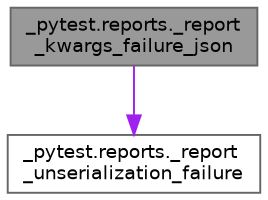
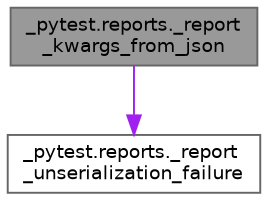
(134, 37) -> (134, 37)
